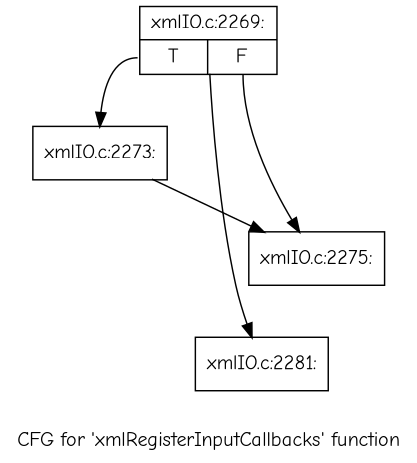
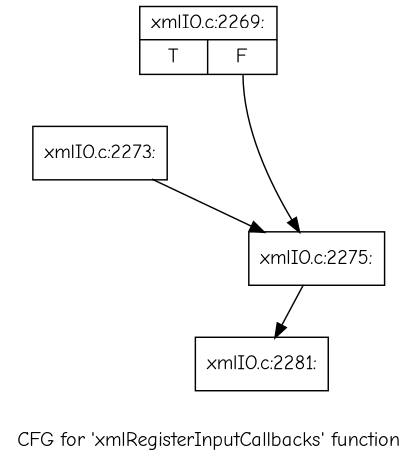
(110, 78) -> none
(221, 200) -> (293, 305)
